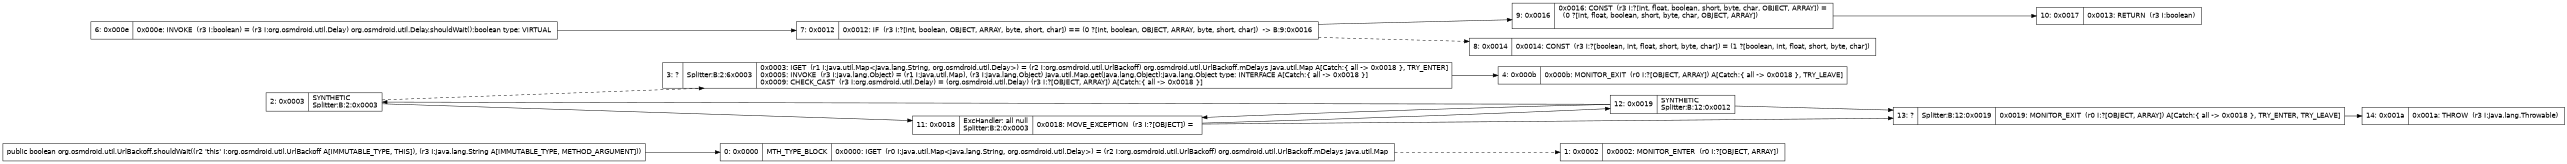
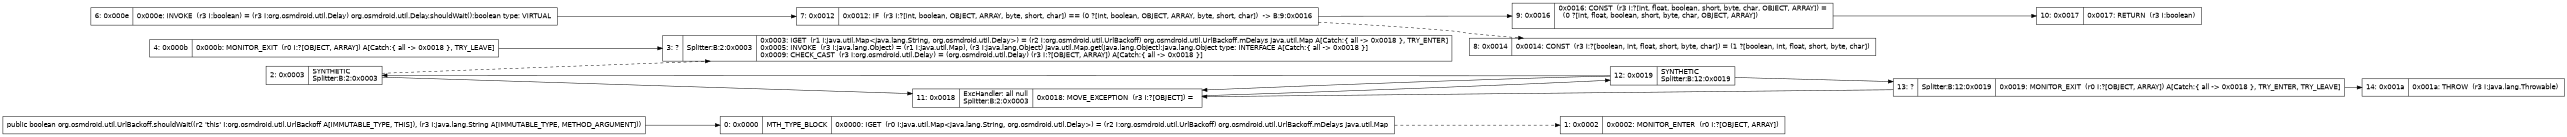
(2142, 16) -> (2142, 16)
(720, 75) -> (720, 48)
(1473, 75) -> (578, 48)
(1696, 108) -> (1696, 79)
(1545, 121) -> (1550, 93)
